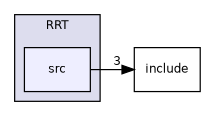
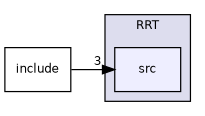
(108, 70) -> (87, 70)
